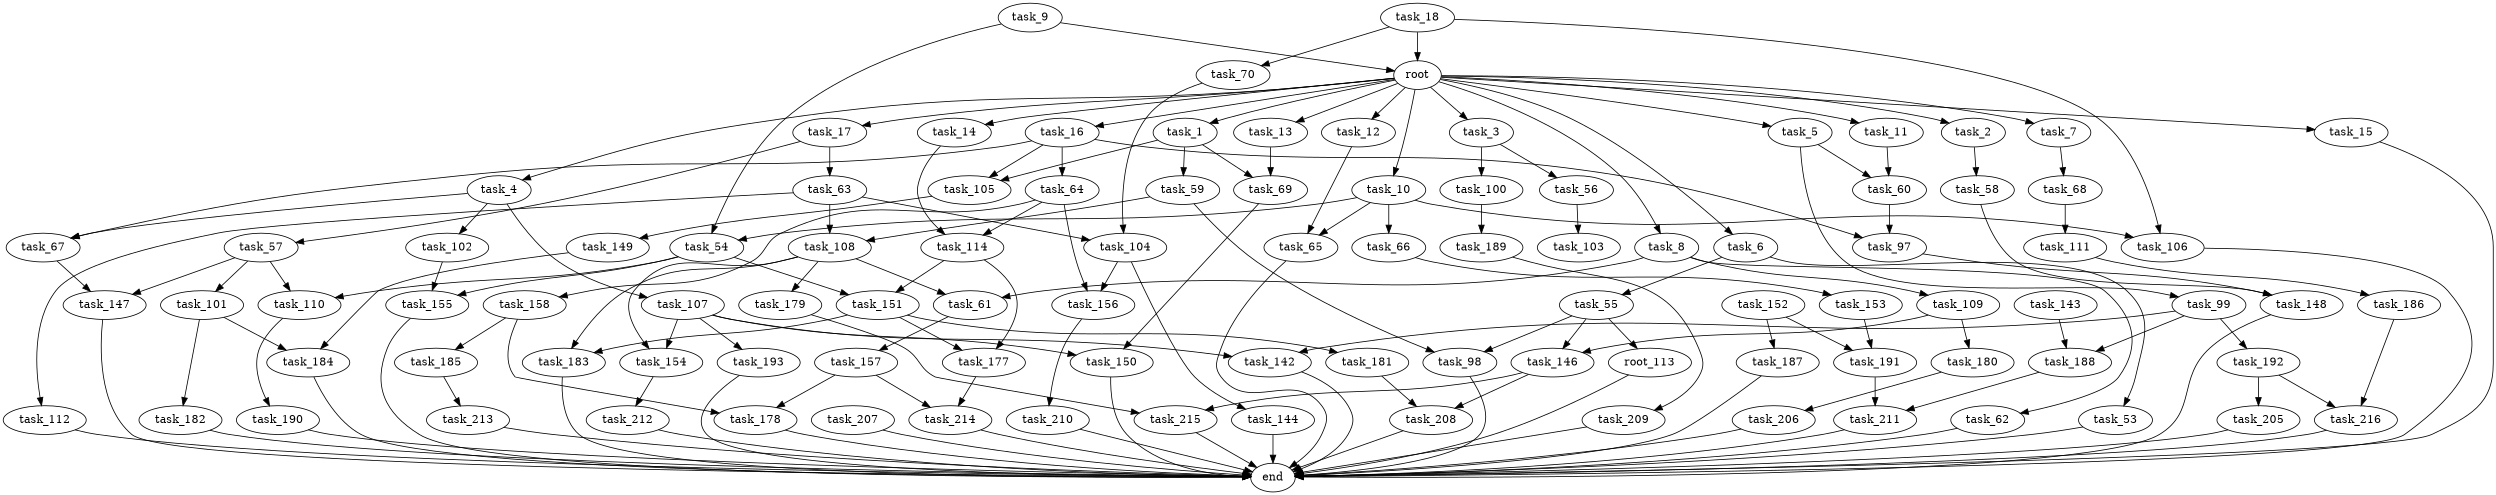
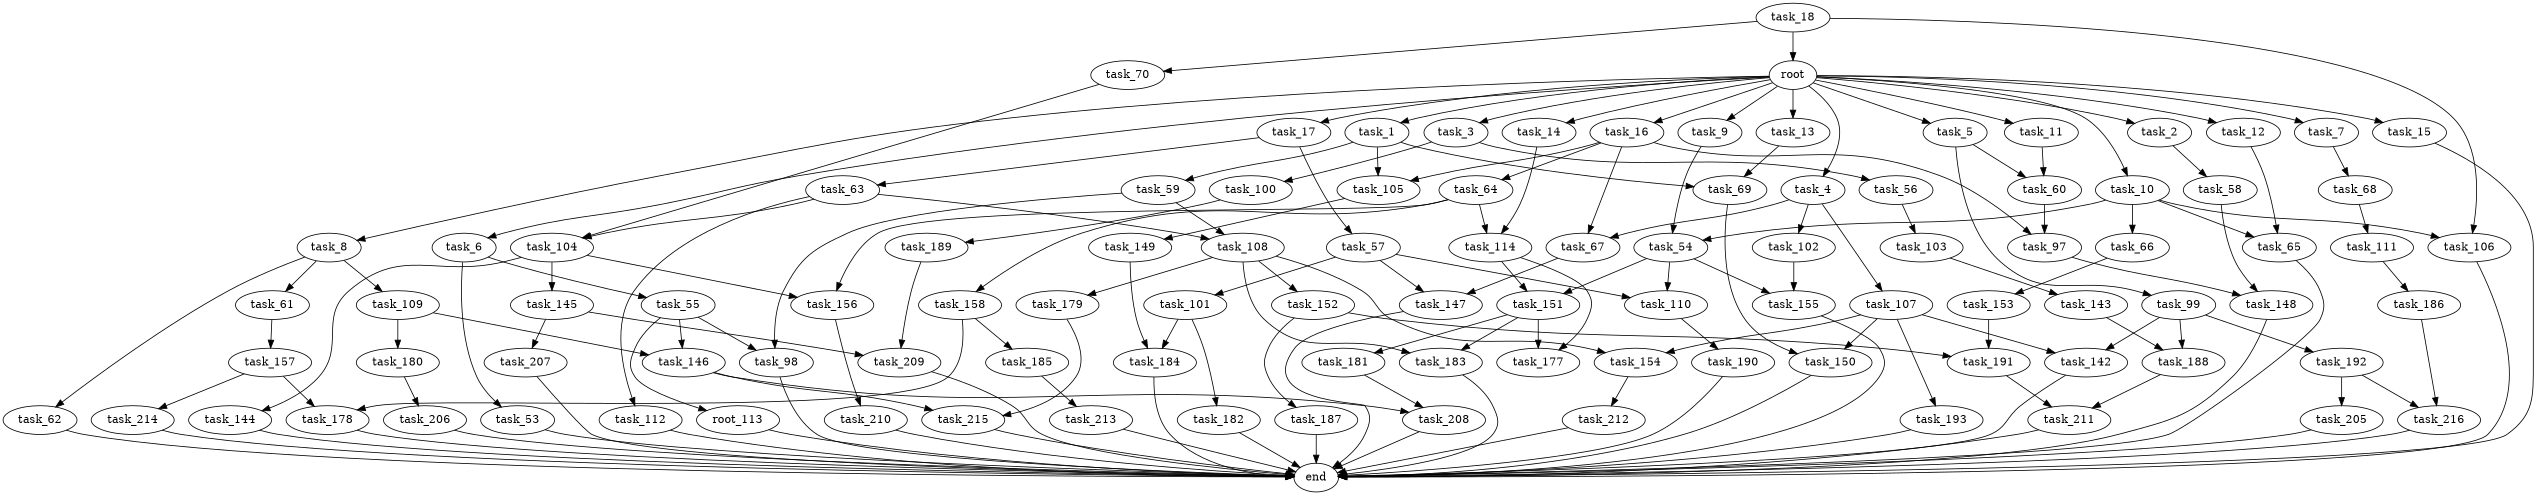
(1223, 46) -> (1756, 101)
(897, 275) -> (1272, 272)
none -> (2000, 275)
none -> (552, 305)
(969, 388) -> none
